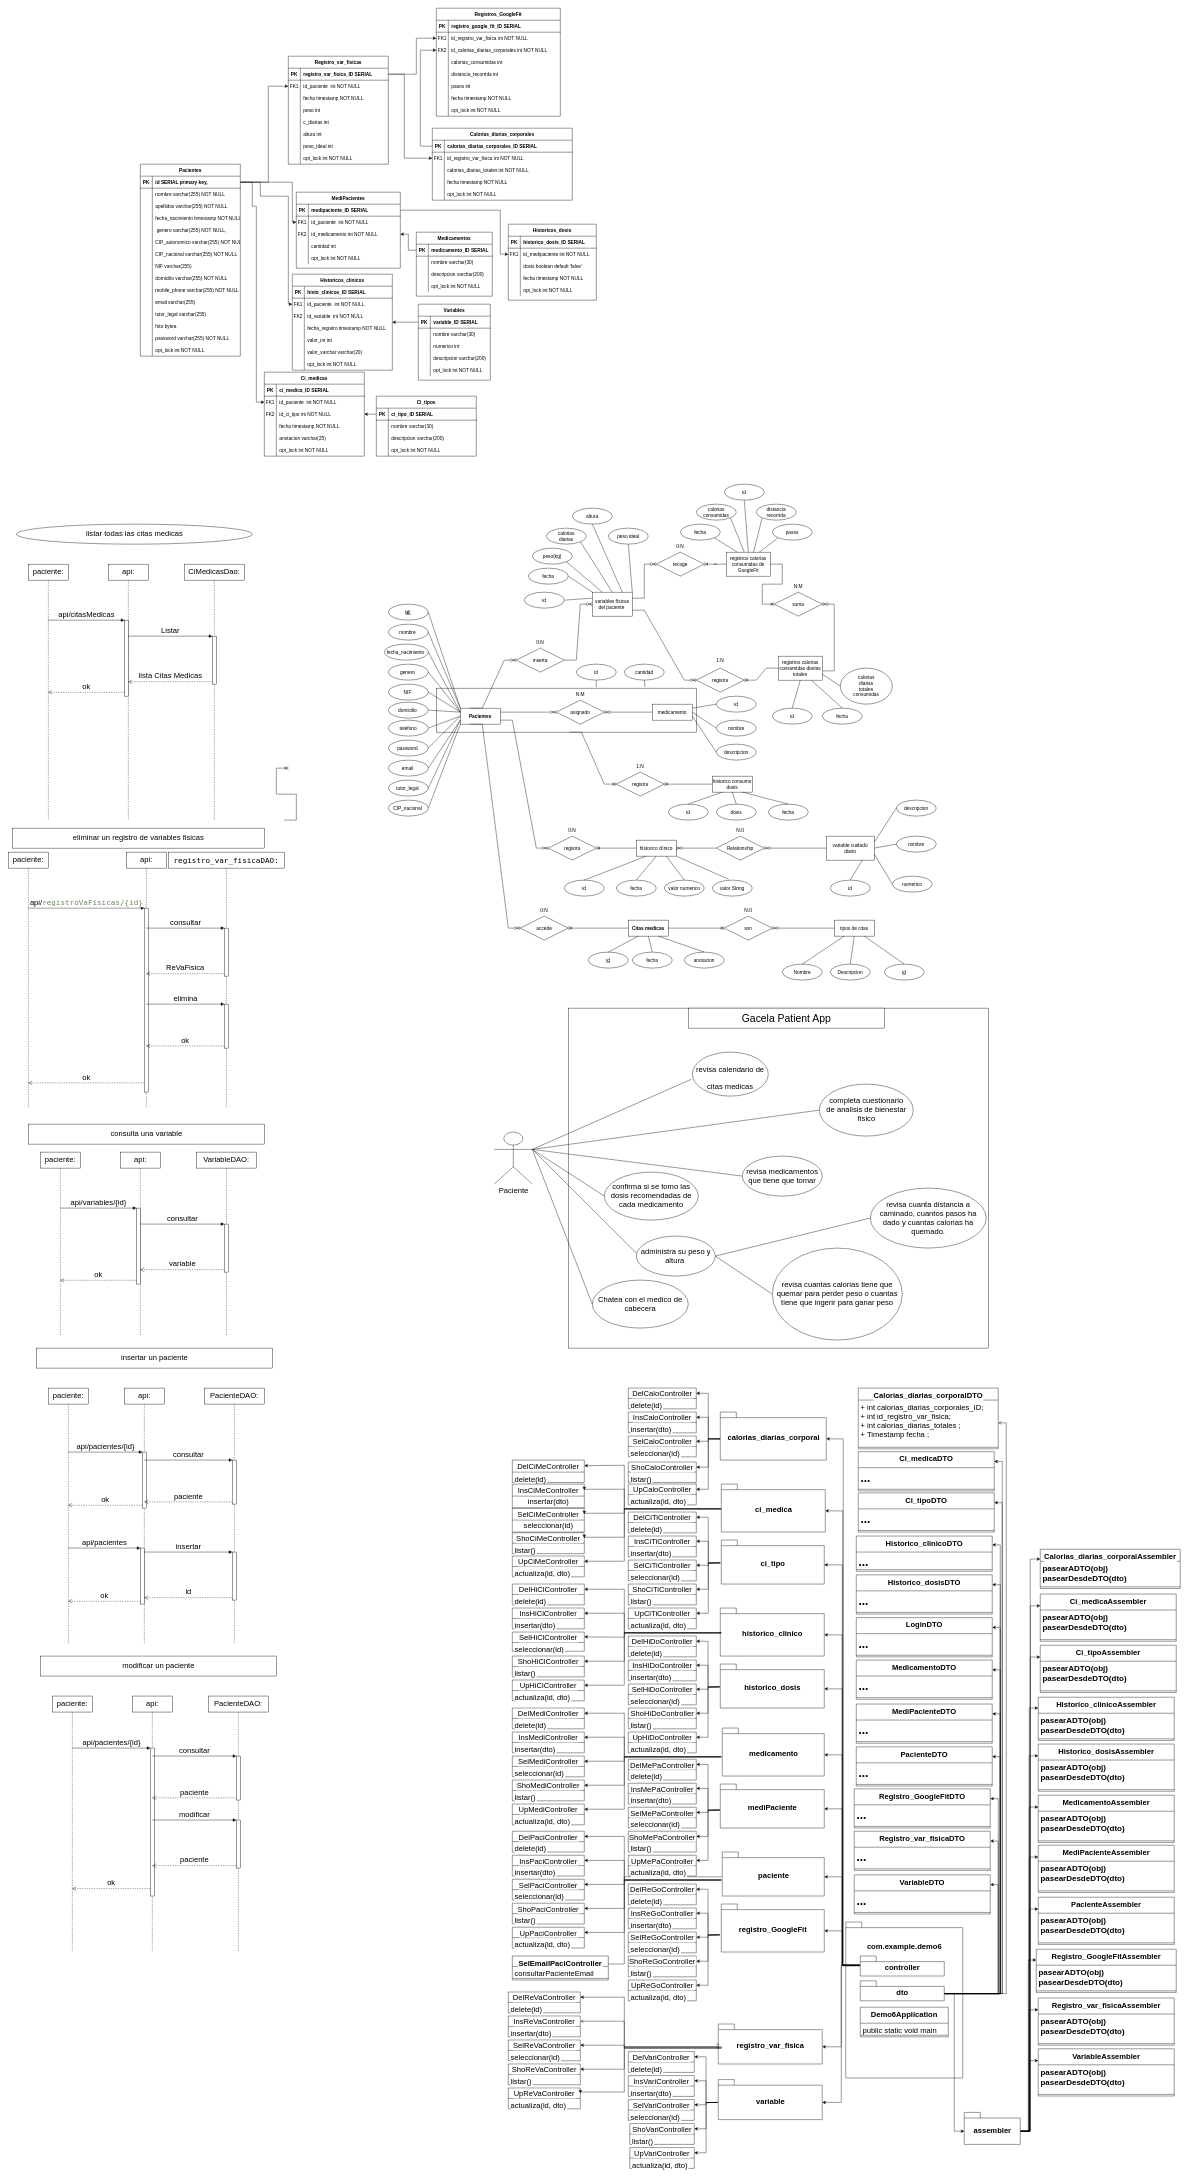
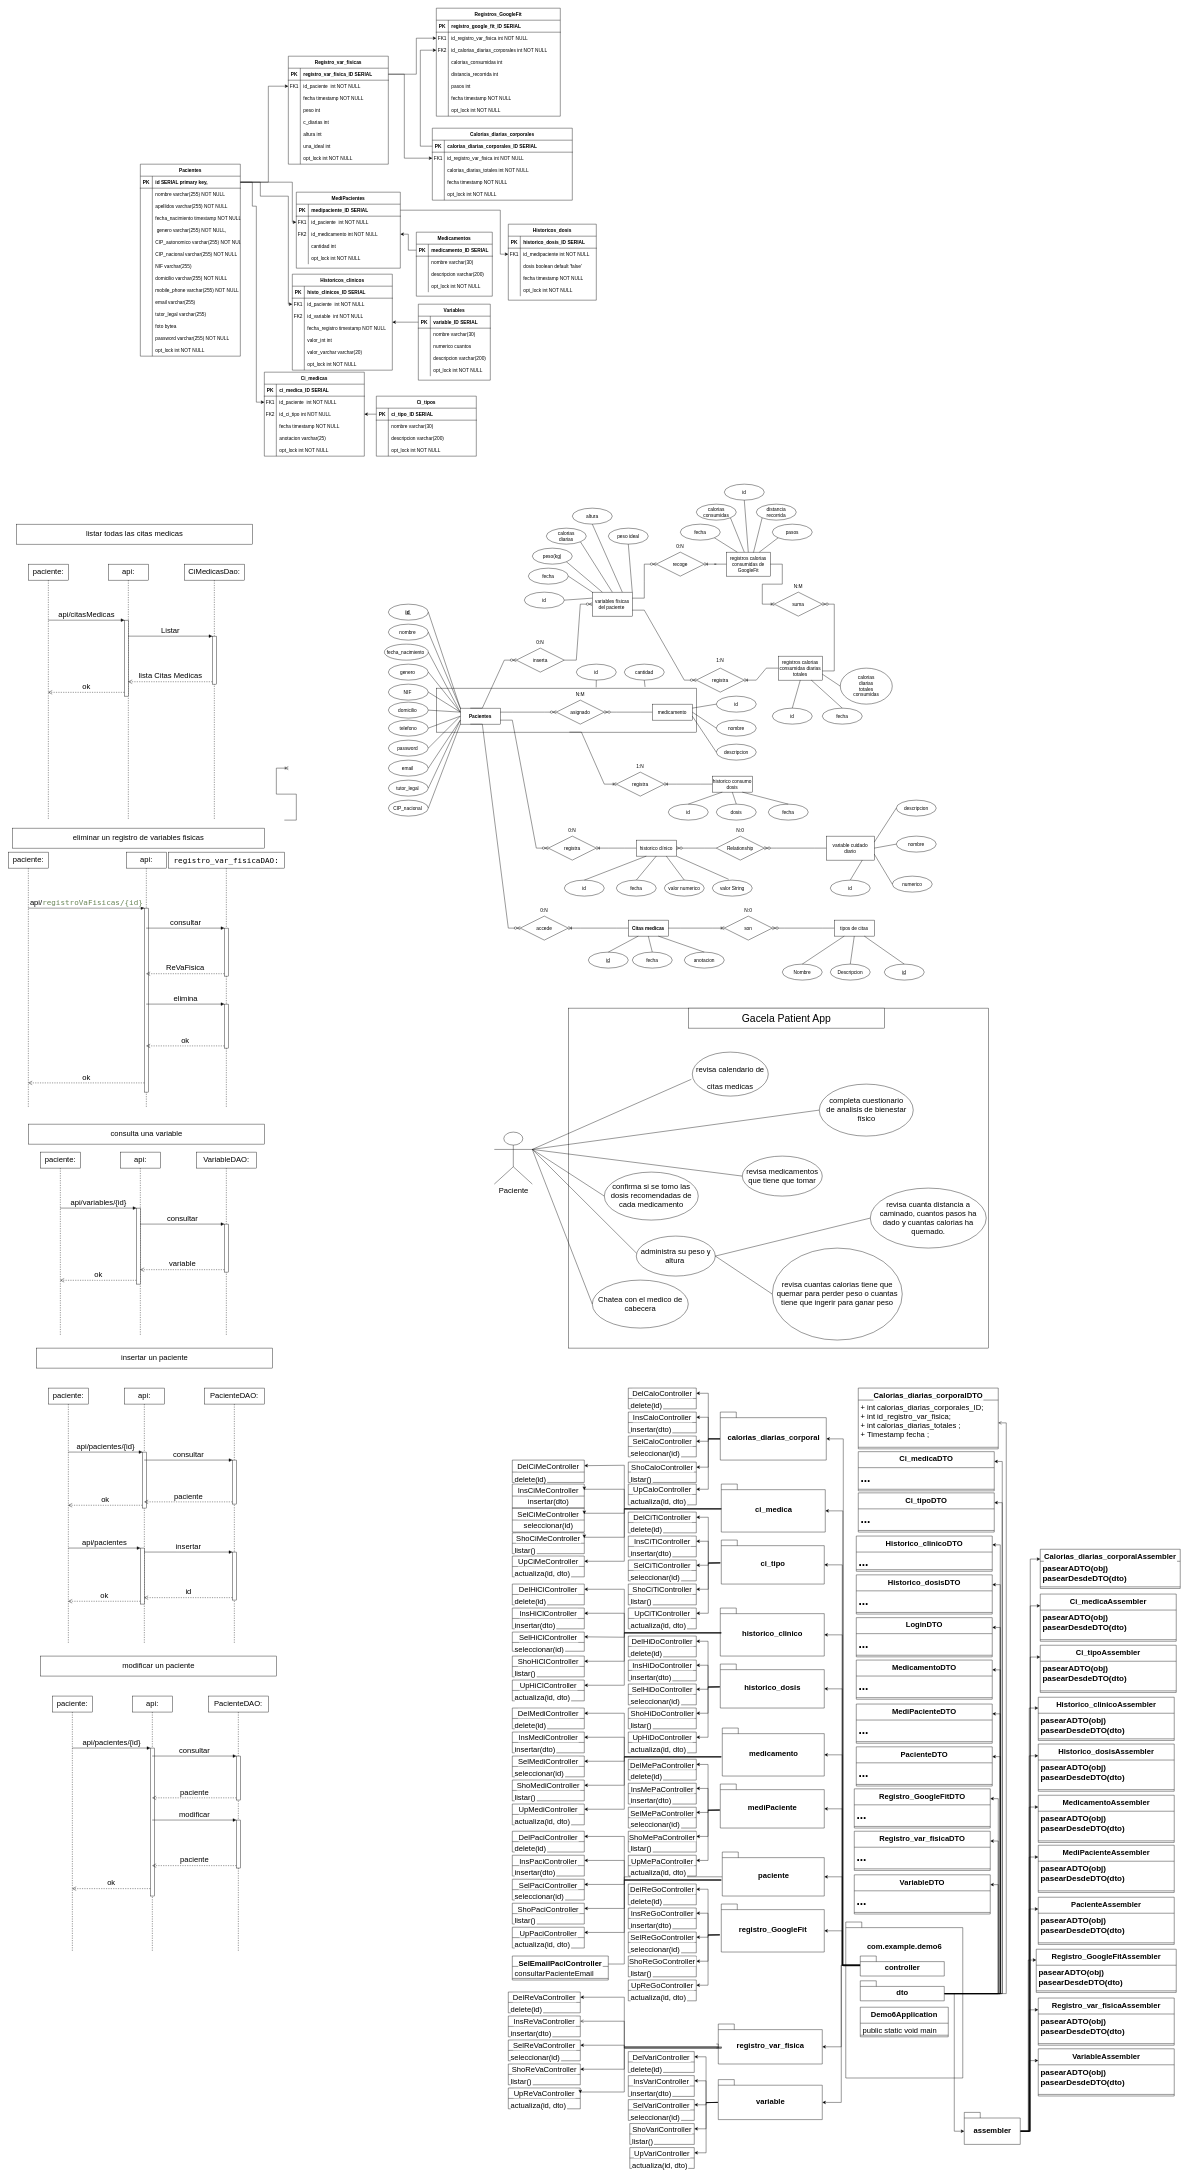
(320, 146) -> (318, 146)
(447, 346) -> (453, 346)
(134, 534) -> (134, 534)
